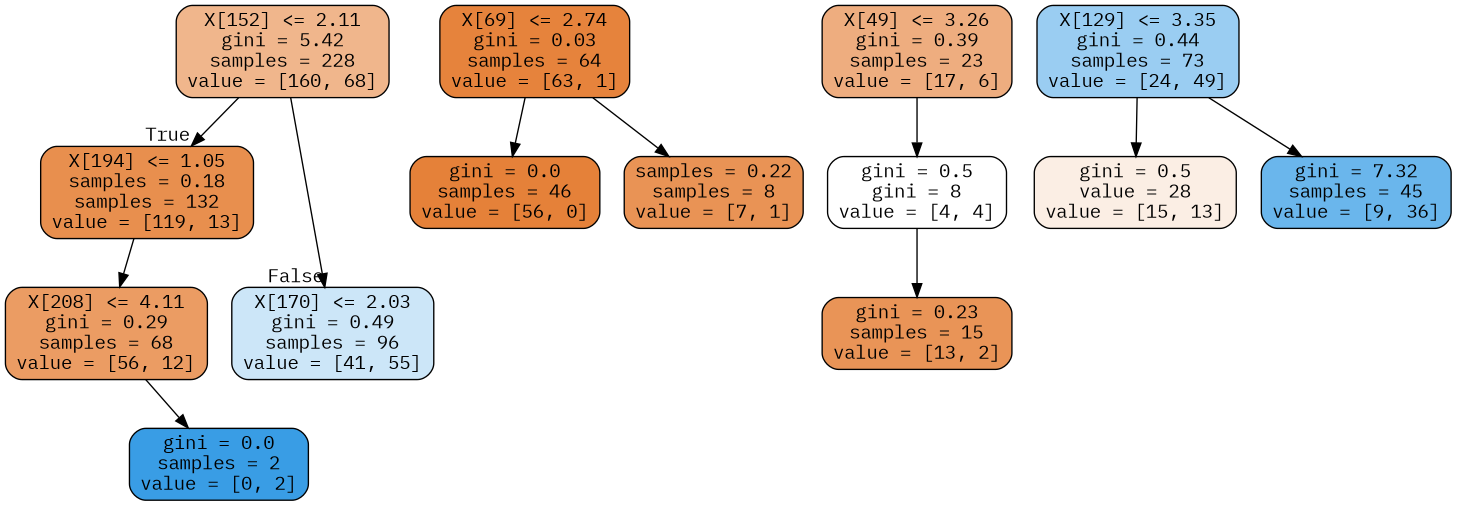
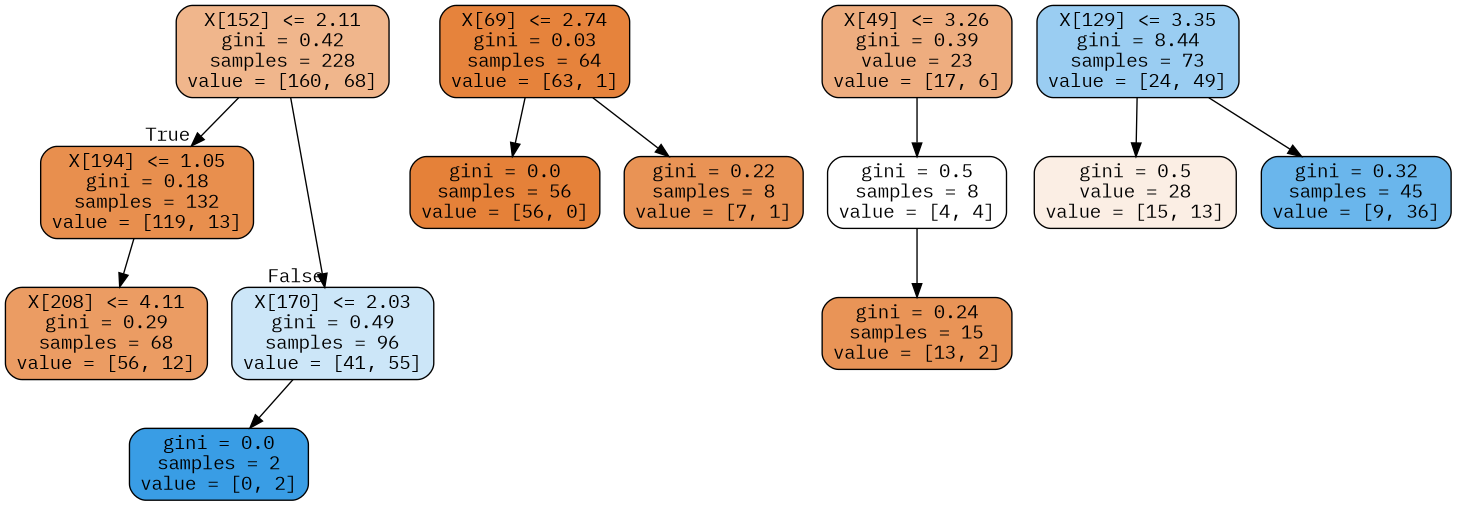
(283, 52) -> (283, 52)
(917, 52) -> (917, 52)
(1138, 52) -> (1138, 52)
(147, 192) -> (147, 192)
(505, 192) -> (505, 192)
(714, 192) -> (714, 192)
(917, 192) -> (917, 192)
(1356, 192) -> (1356, 192)
(917, 333) -> (917, 333)
(162, 399) -> (276, 399)
